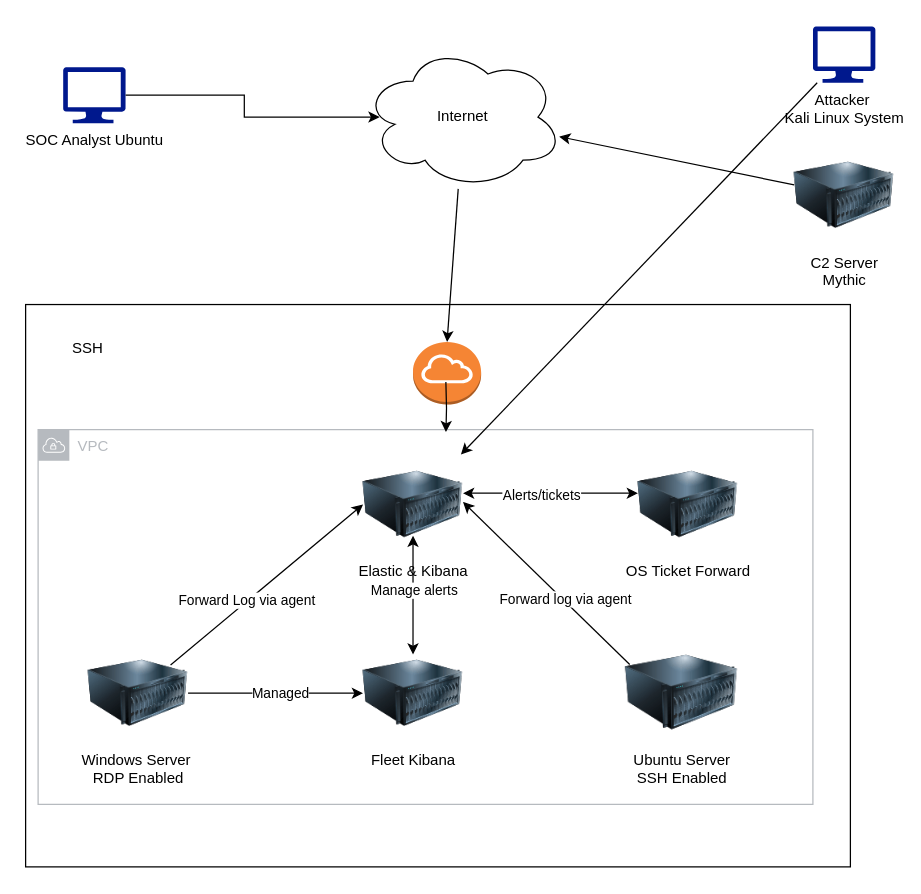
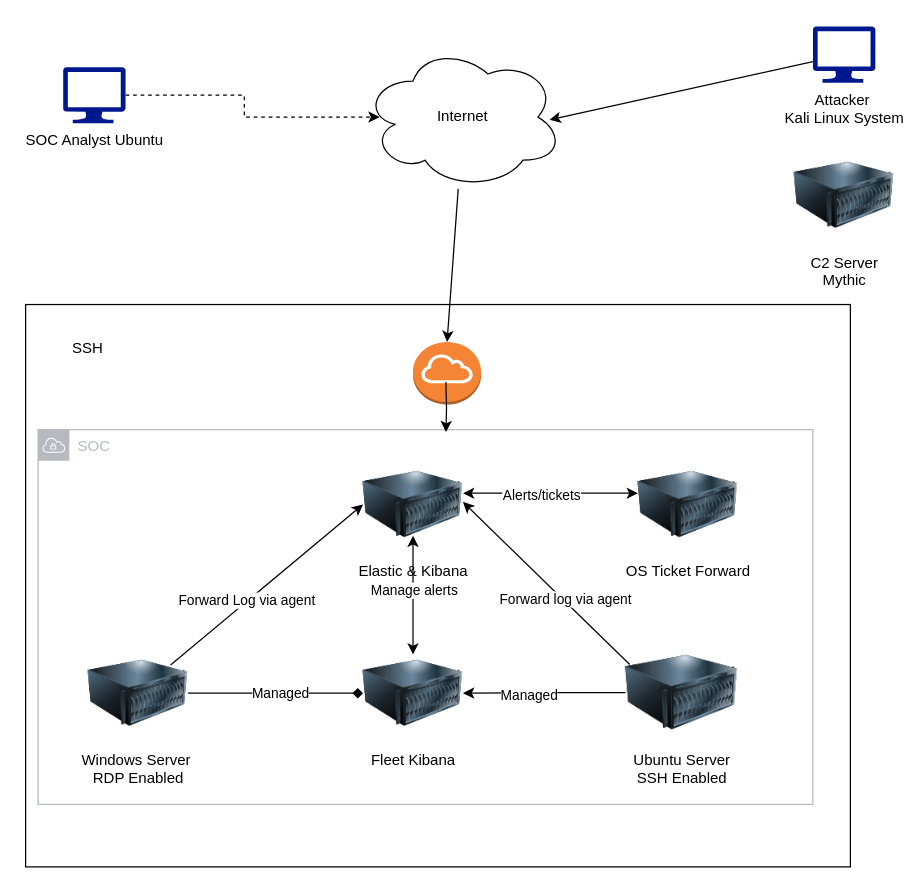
(244, 111) -> (244, 111)
(681, 161) -> none
(642, 265) -> (686, 89)
(91, 447) -> (91, 447)
(353, 693) -> (352, 693)
none -> (548, 693)
